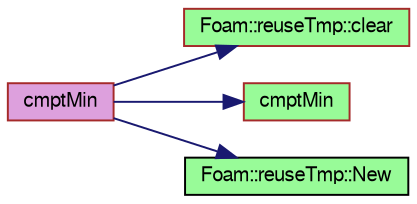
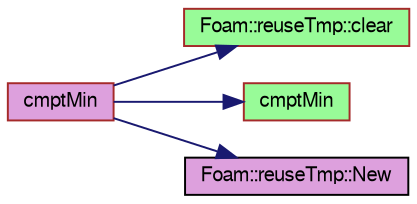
(297, 176) -> (297, 176)
